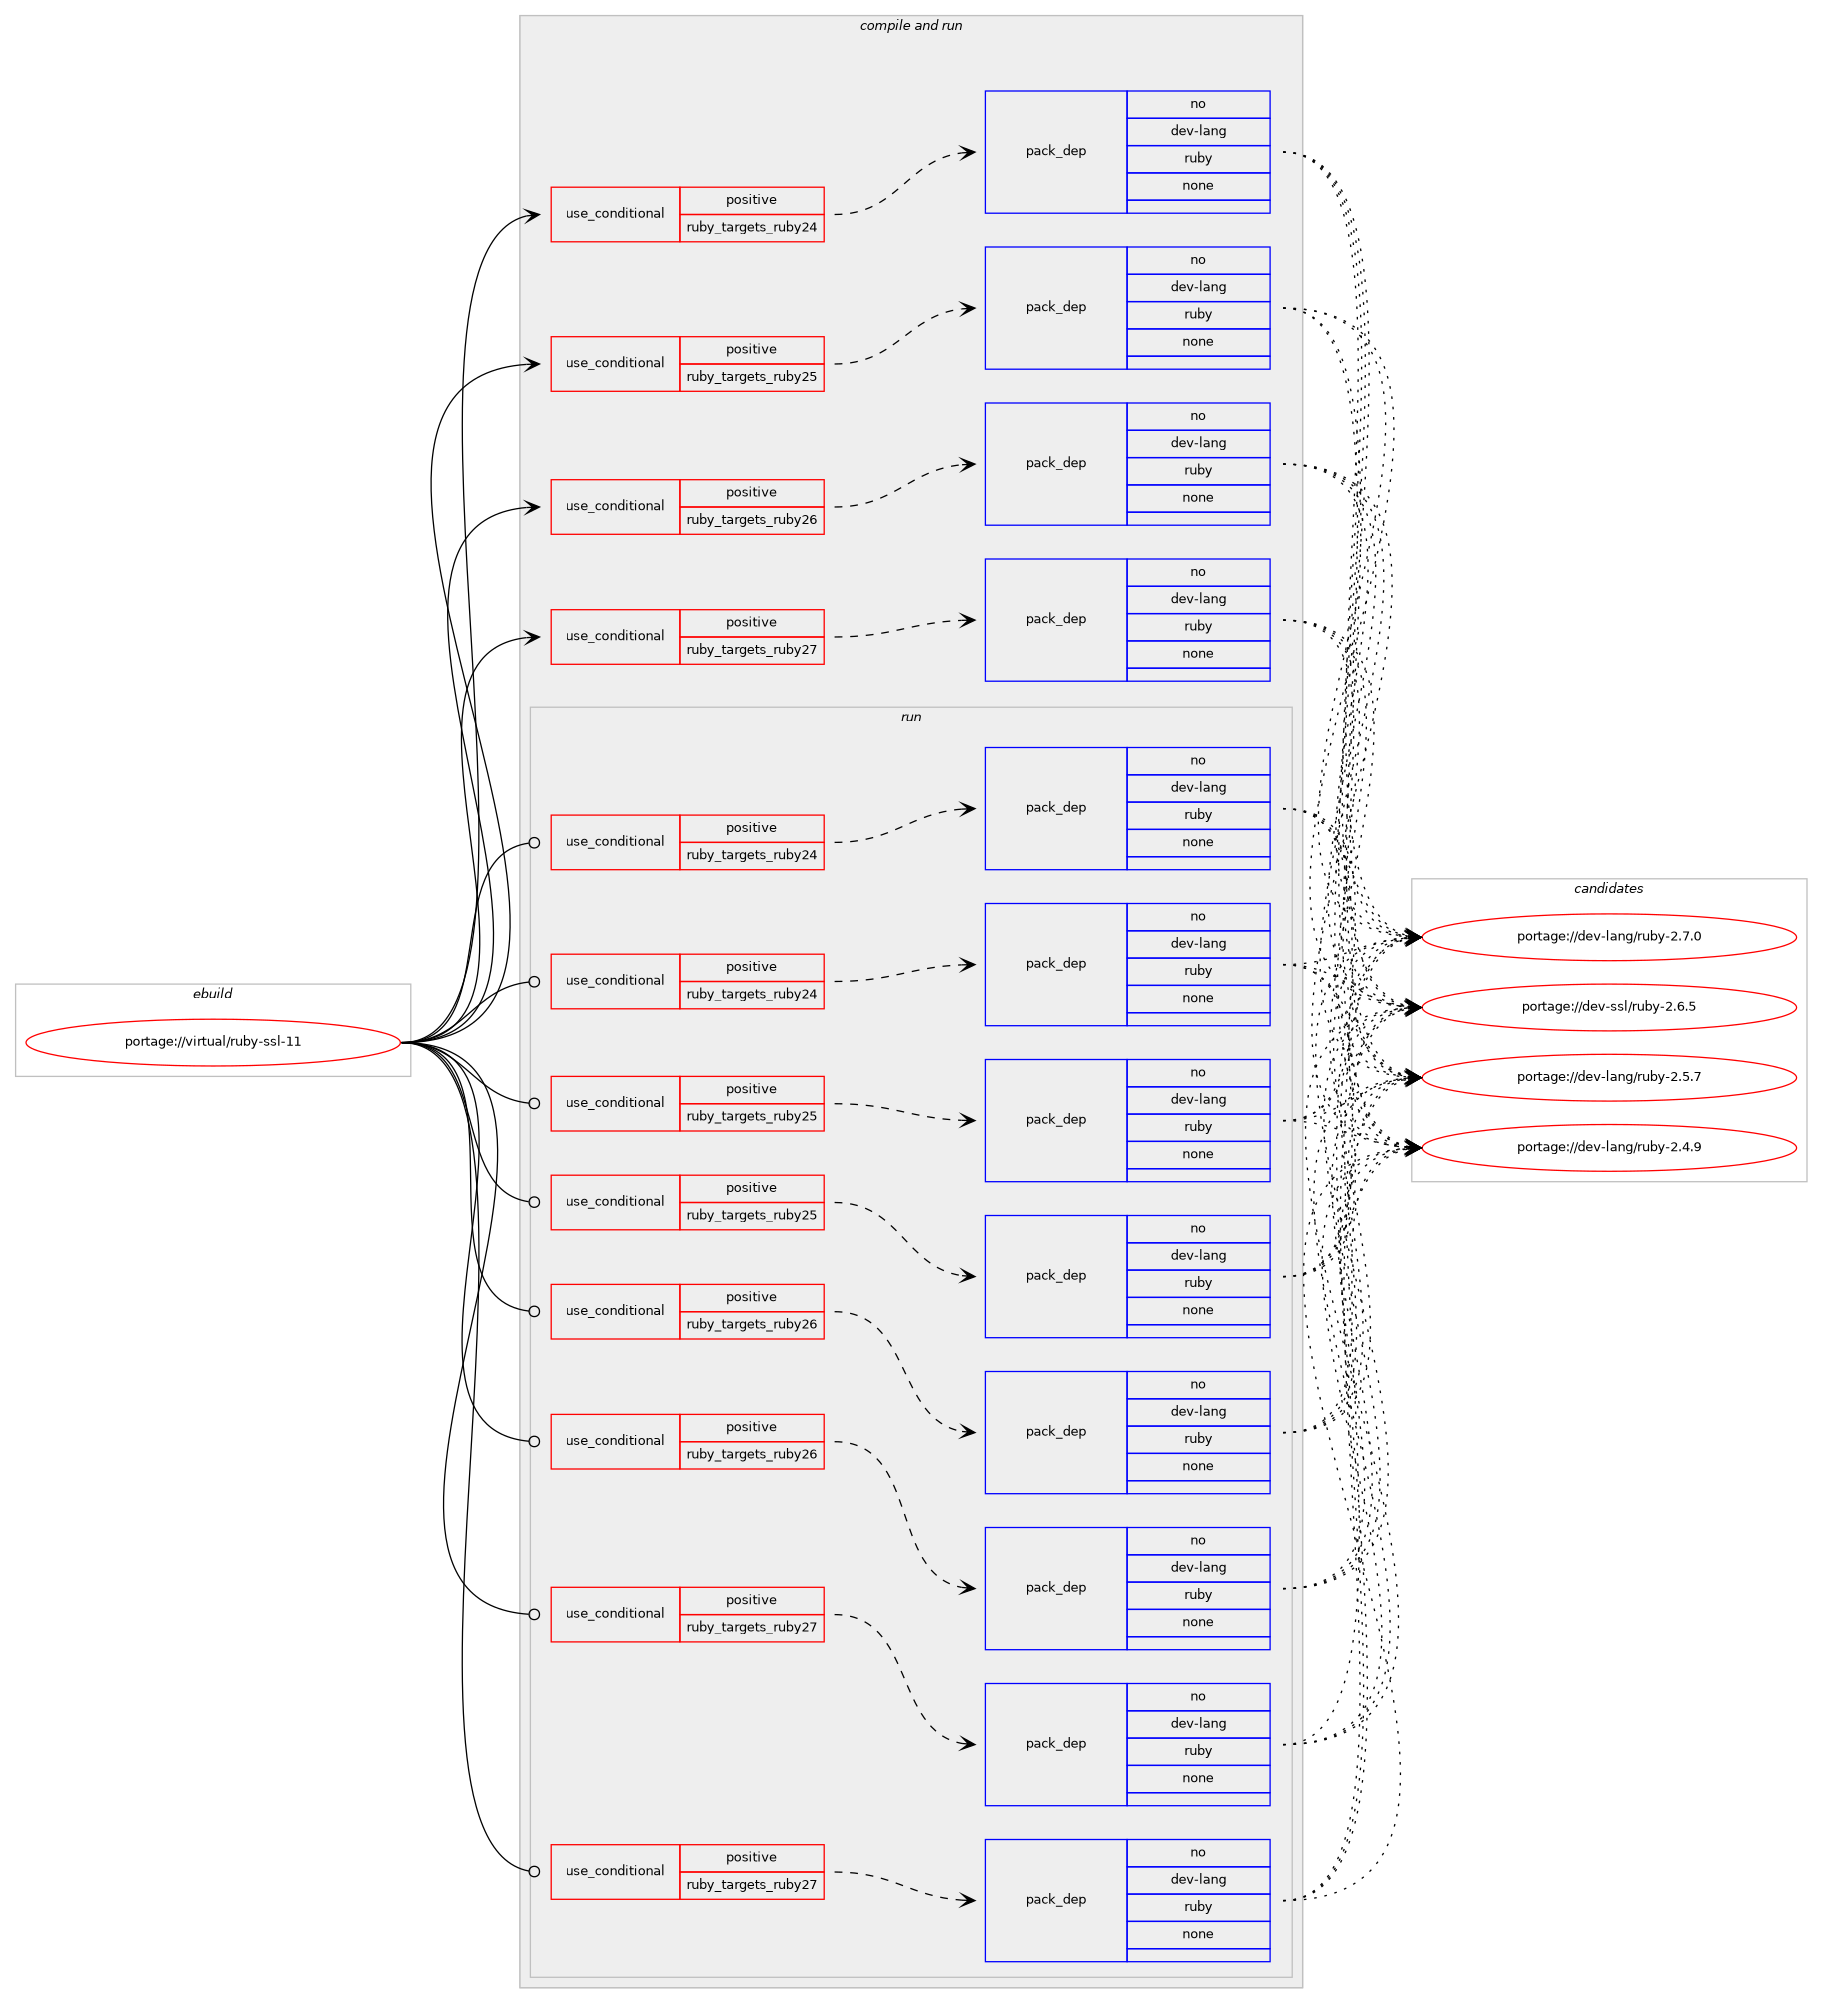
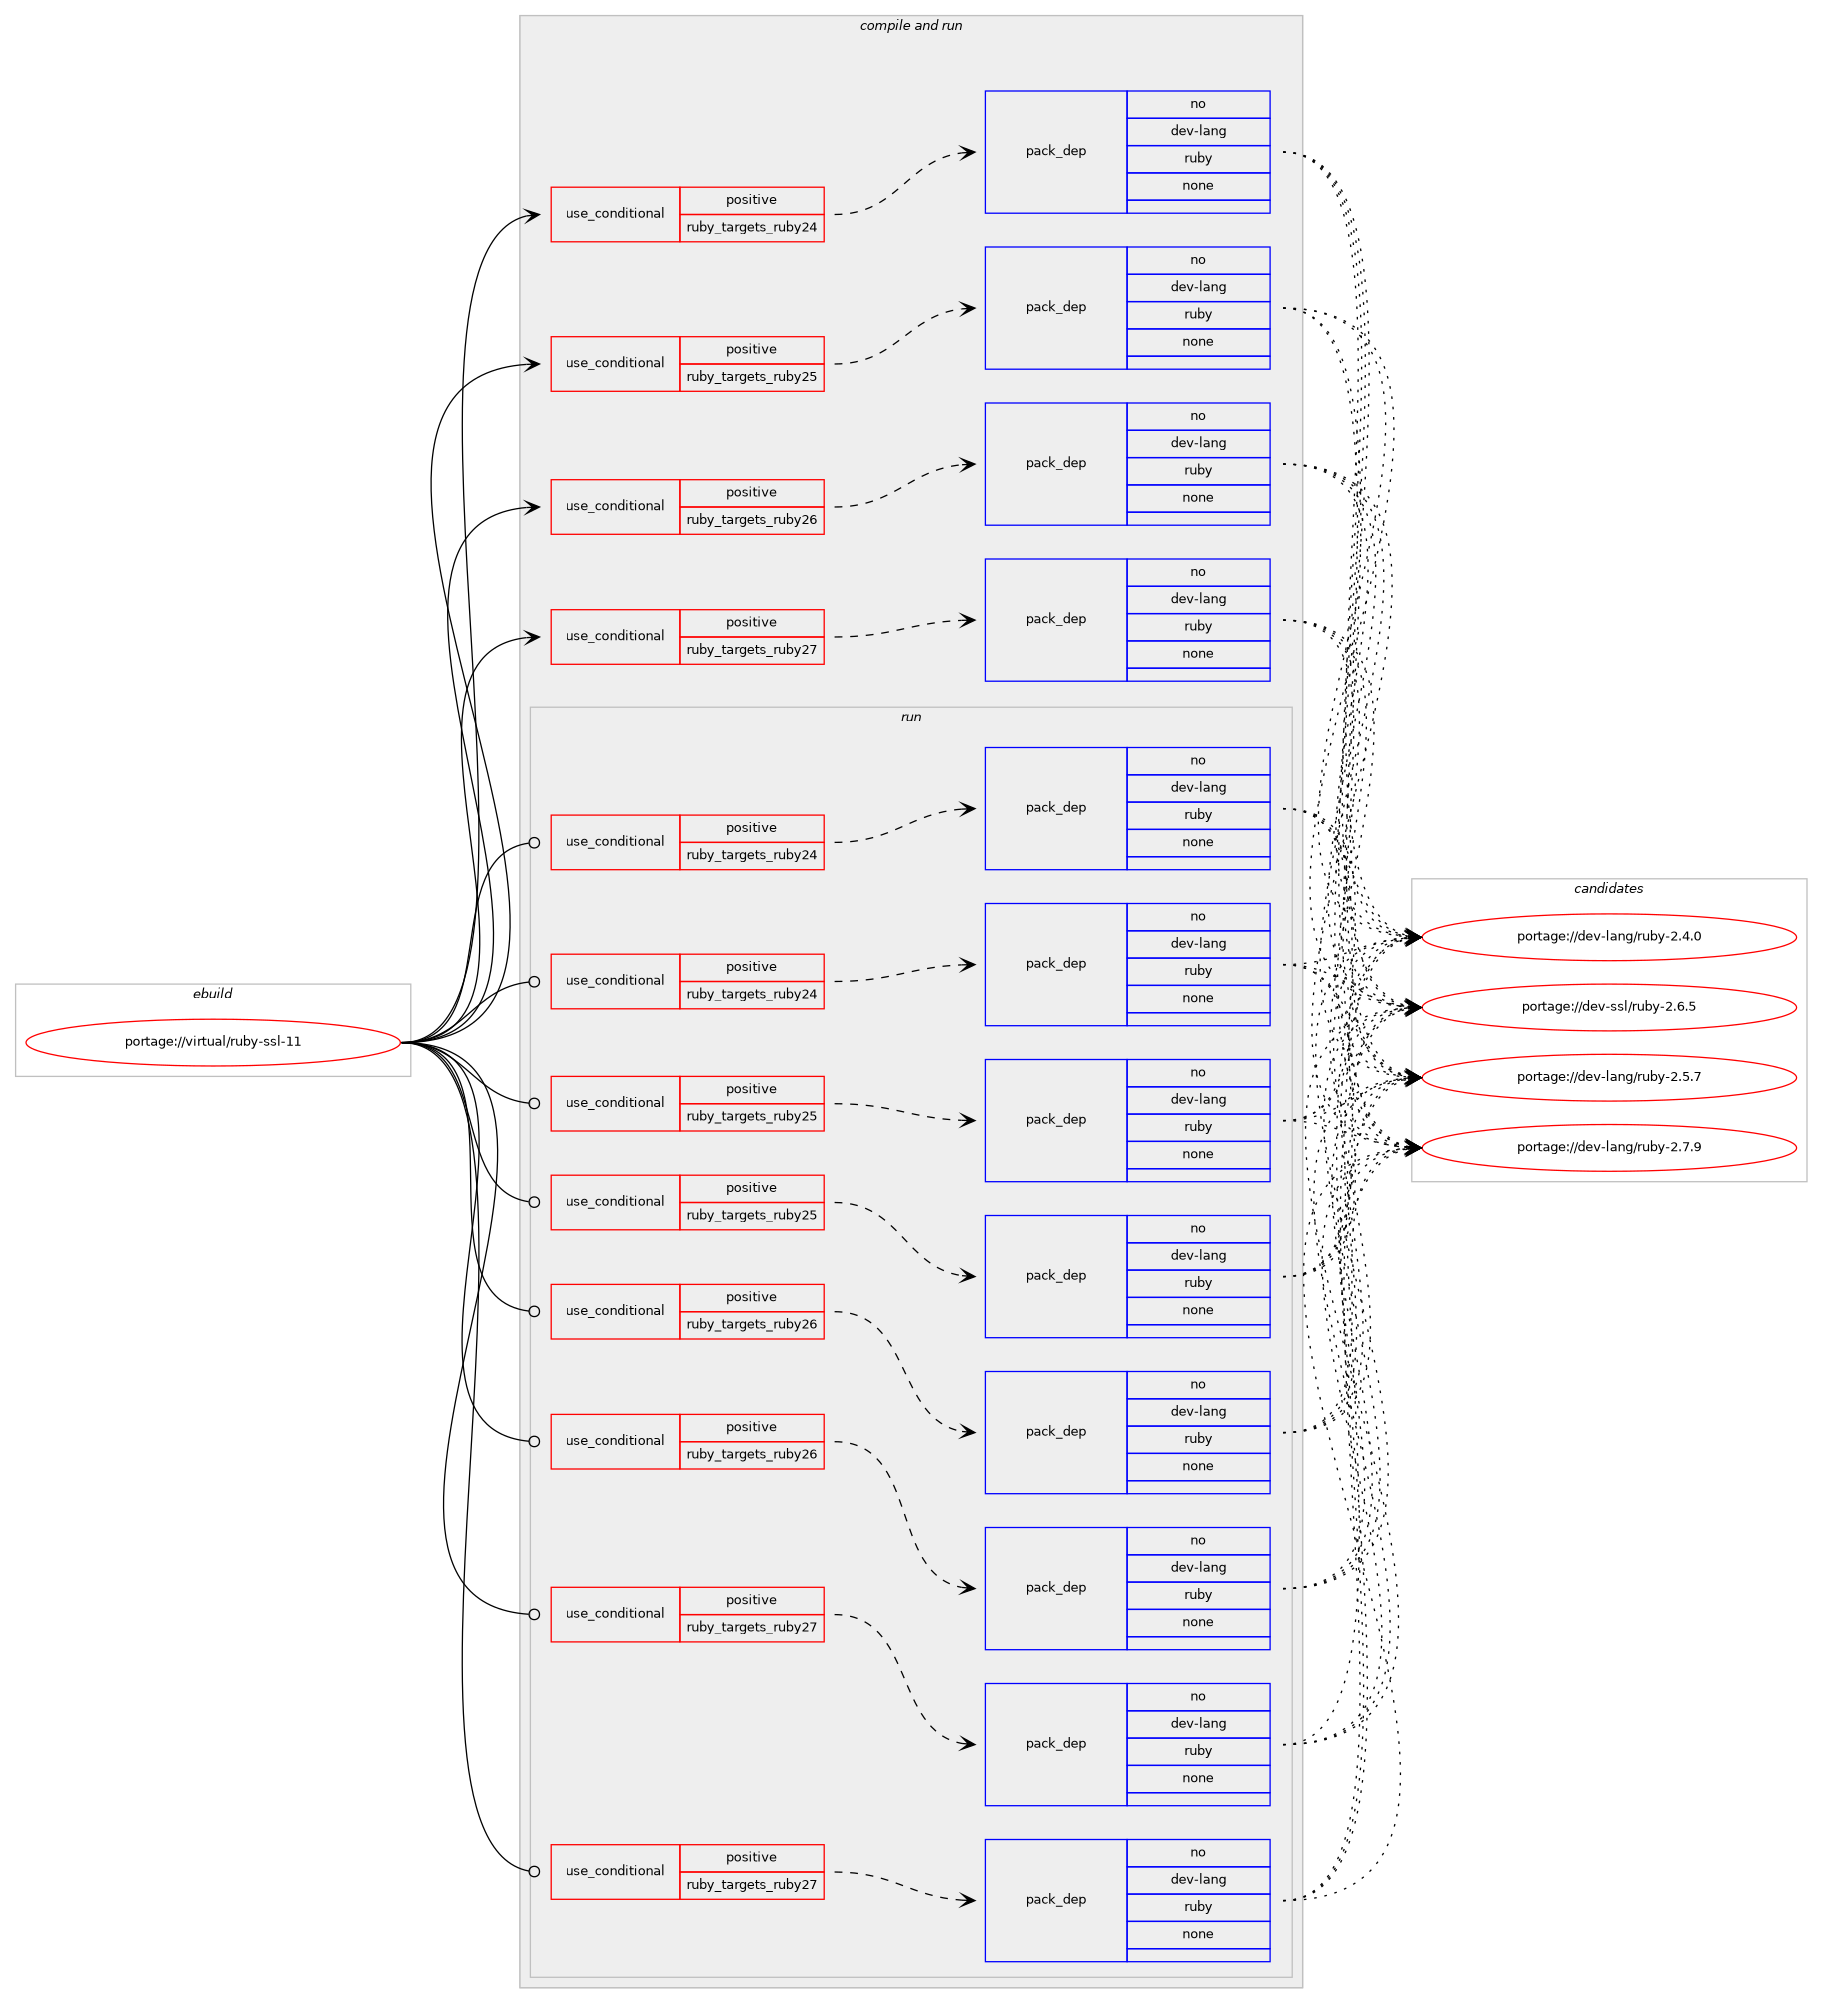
(1609, 937) -> (1609, 937)
(1609, 1148) -> (1609, 1148)
